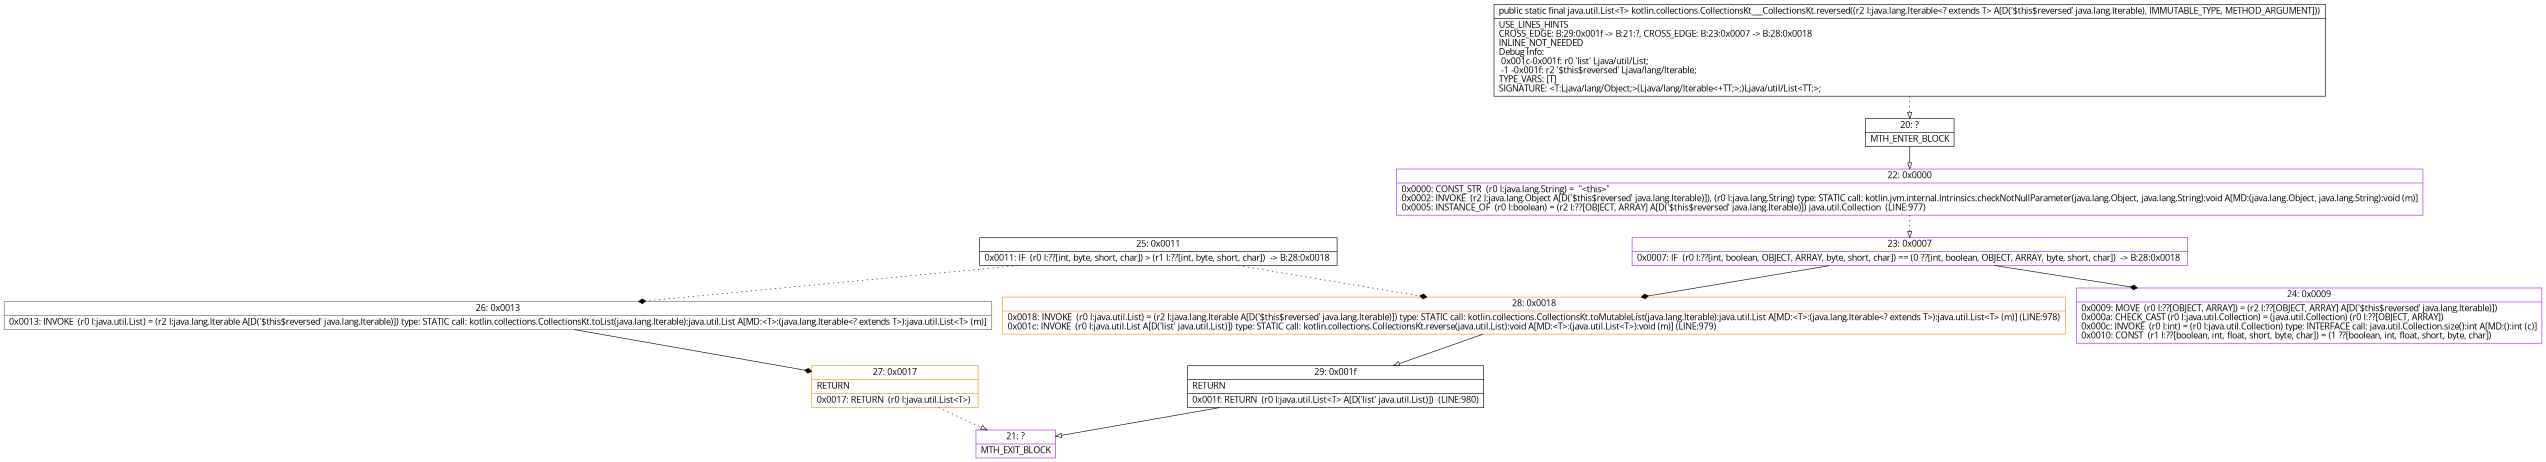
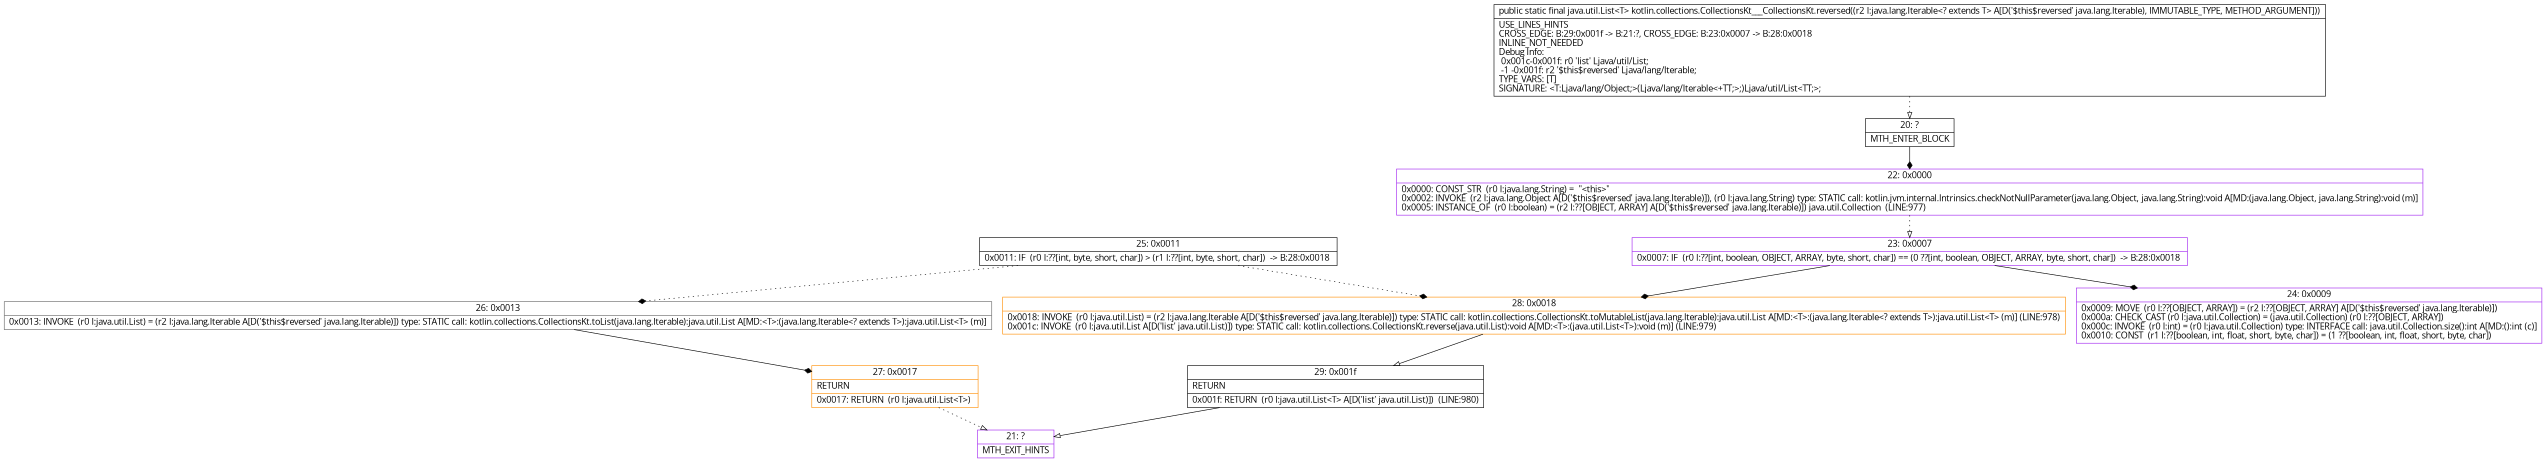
(1910, 155) -> (1910, 154)
(1016, 451) -> (1016, 451)
